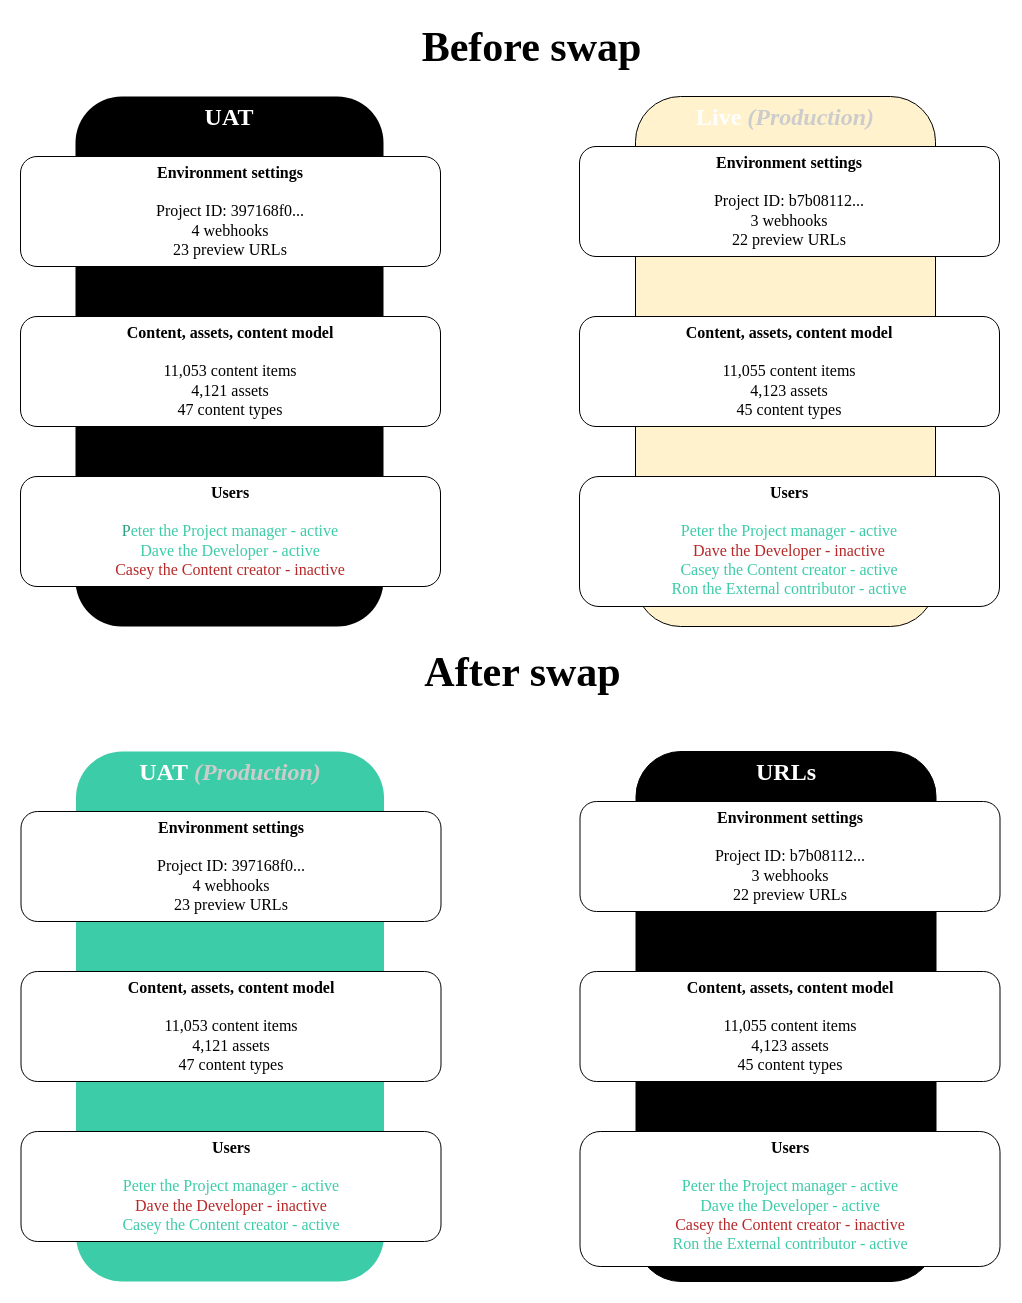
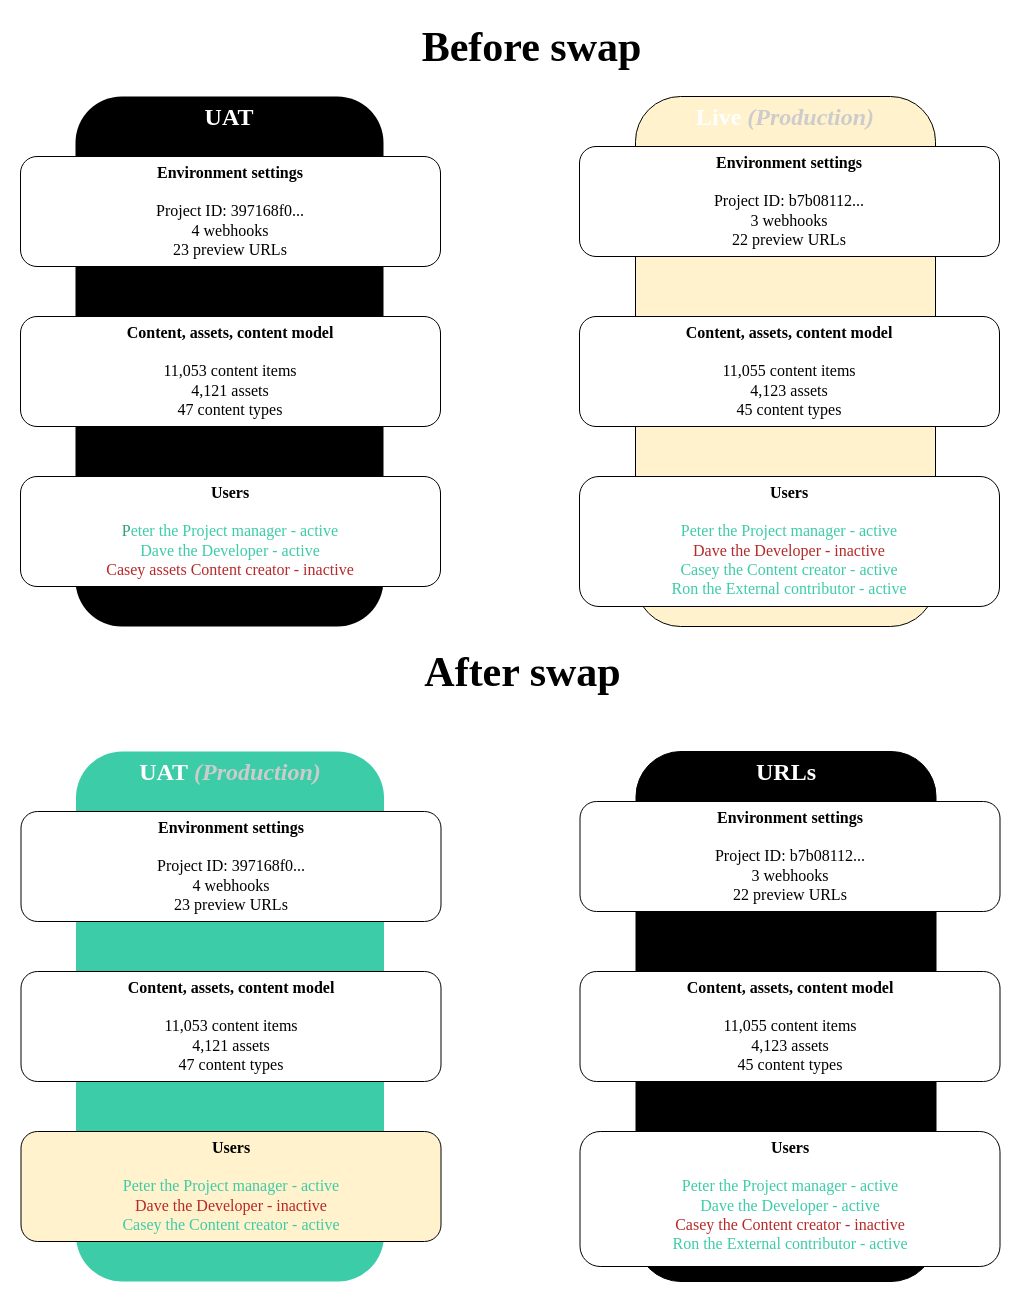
(231, 522) -> (231, 522)
(231, 1187) -> (231, 1187)
